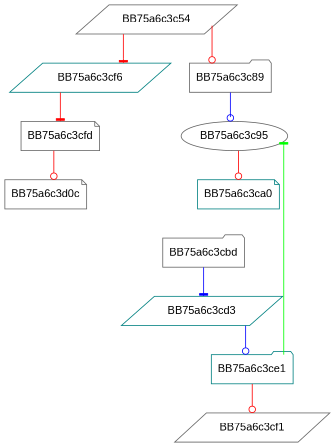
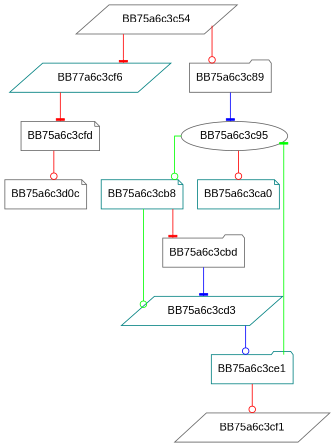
(90, 78) -> (90, 78)
(230, 105) -> (230, 105)
none -> (142, 194)
